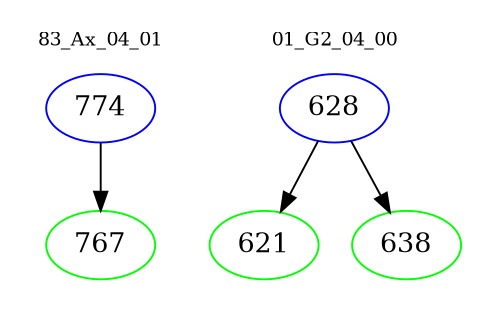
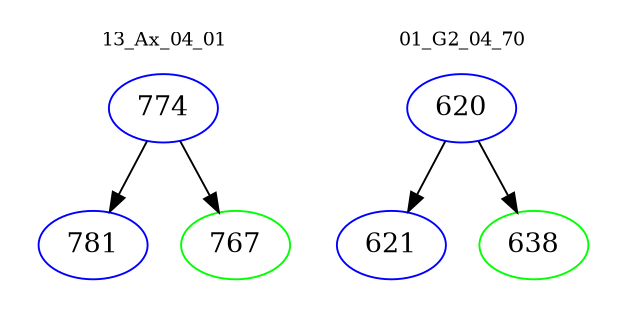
(101, 41) -> (164, 41)
(335, 41) -> (463, 41)
(334, 108) -> (462, 108)
none -> (93, 245)
(264, 245) -> (391, 245)
